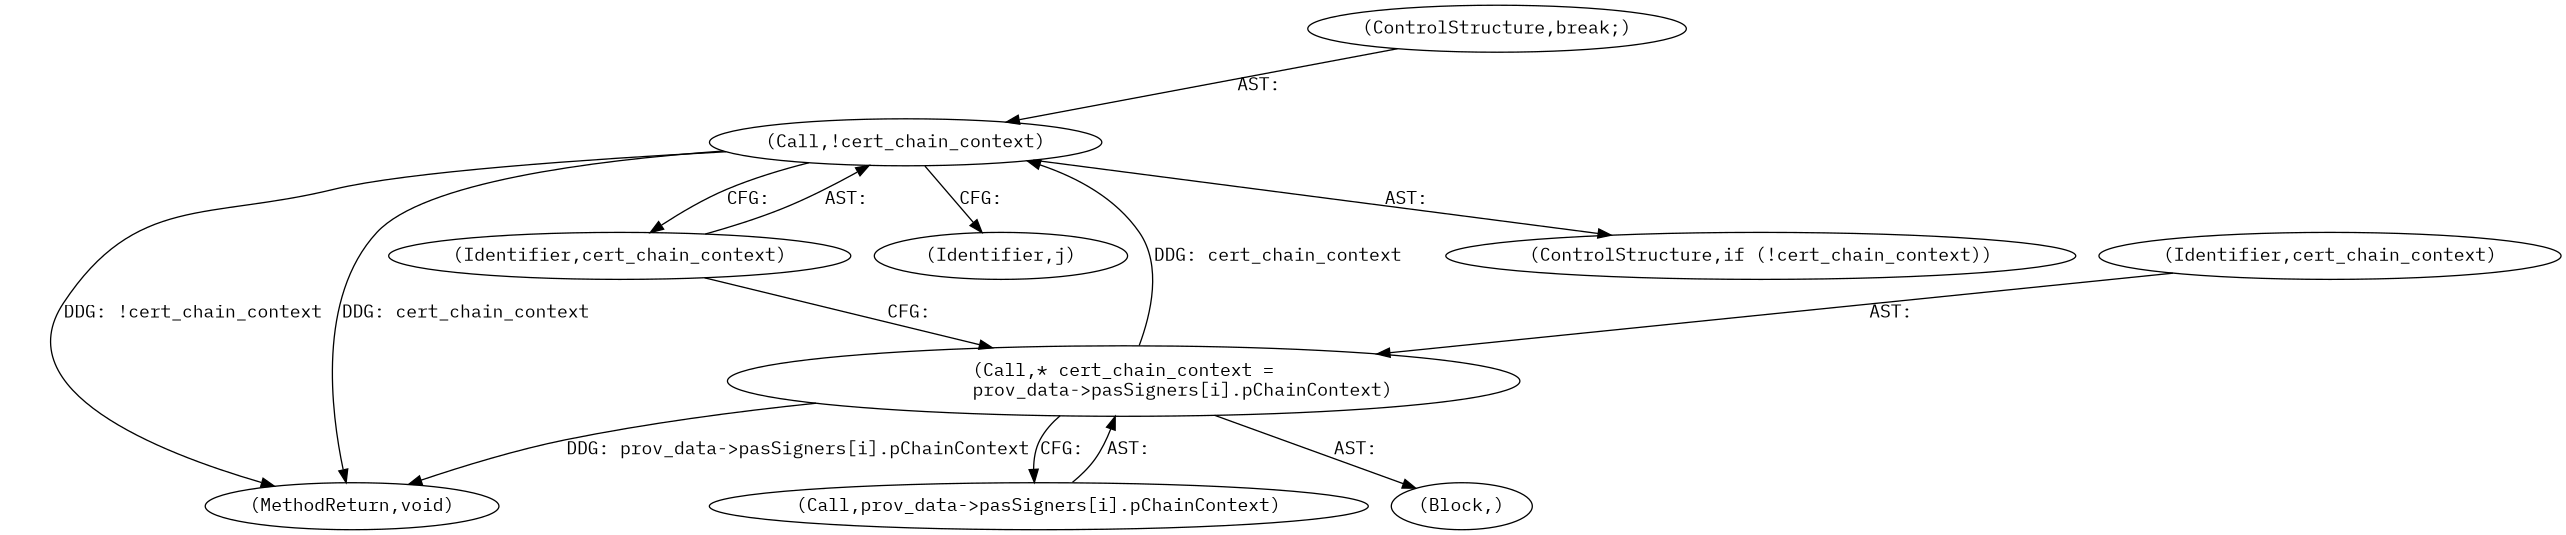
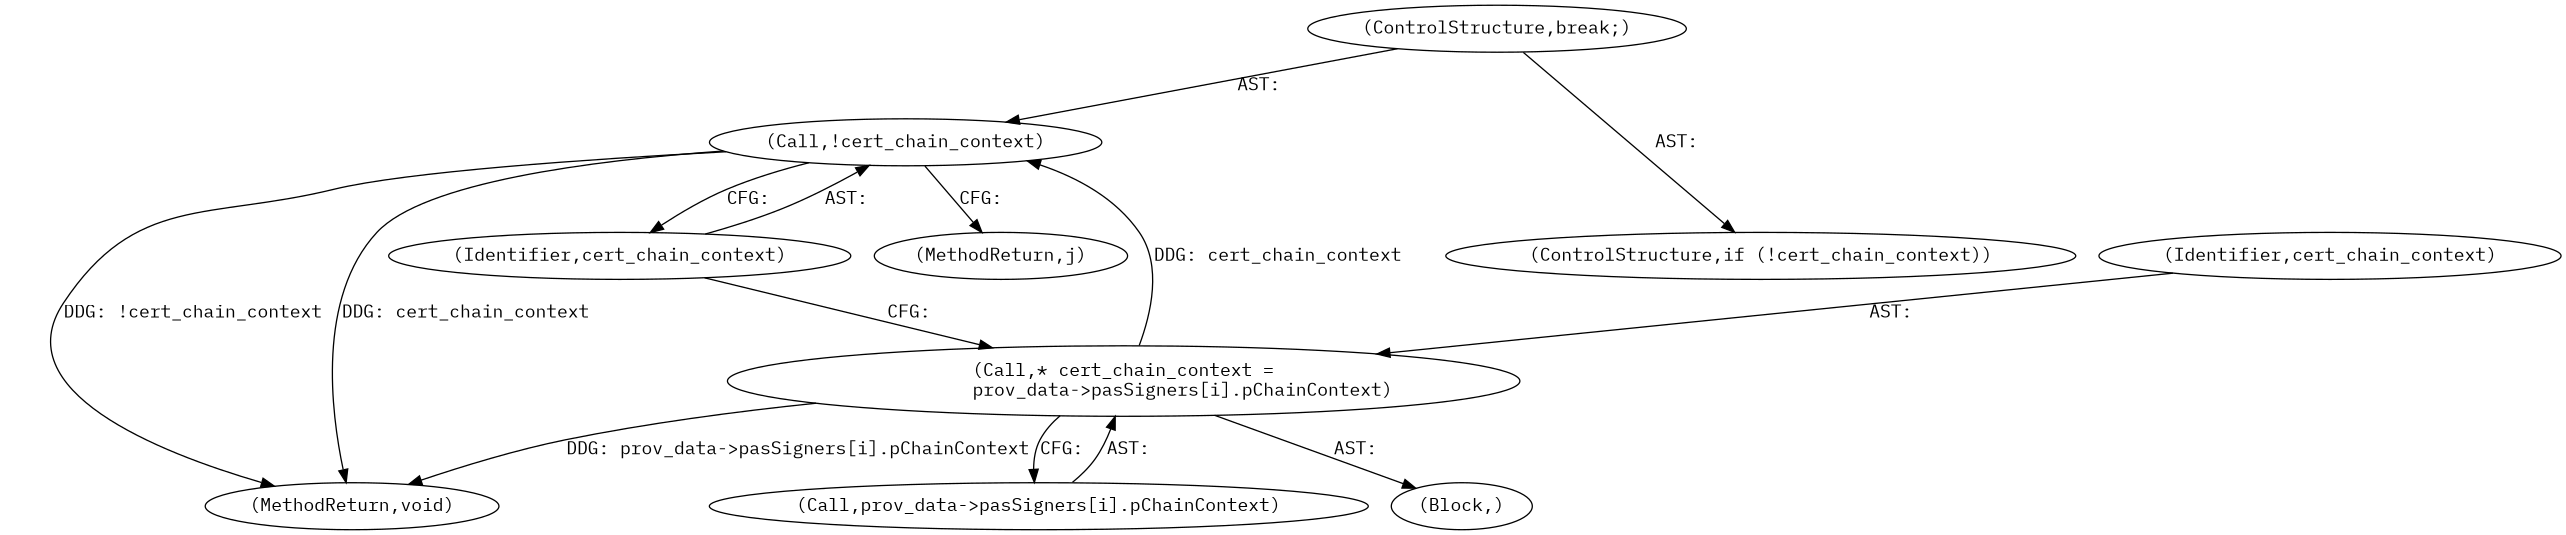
(1316, 197) -> (1624, 138)
(1001, 256) -> (1001, 256)
